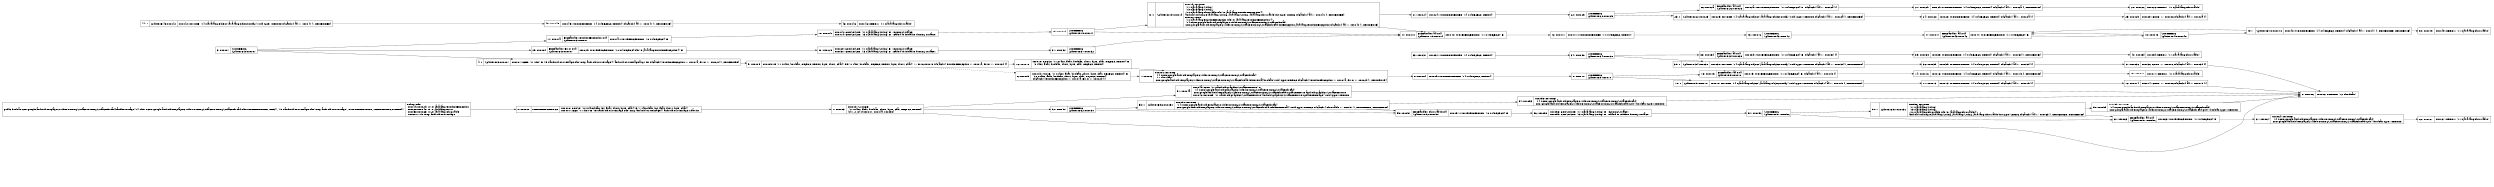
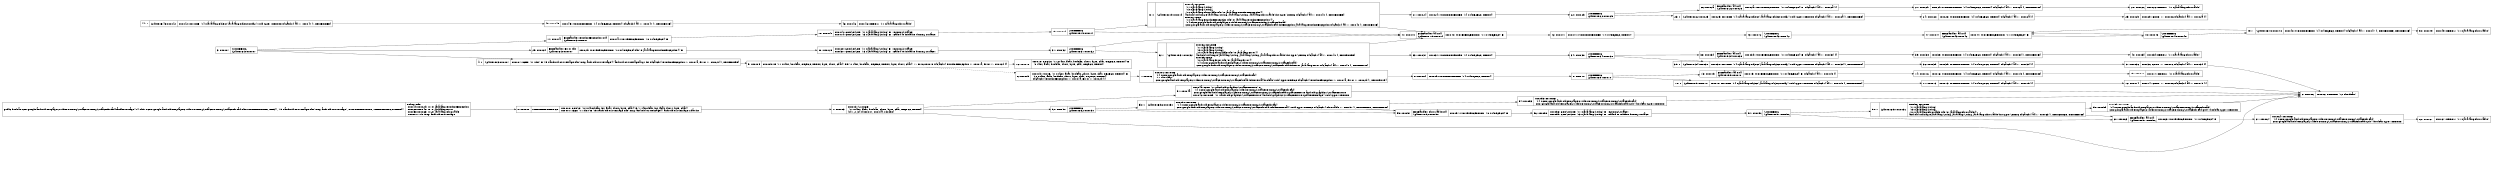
(563, 49) -> (563, 49)
none -> (1264, 55)
(1147, 69) -> none
